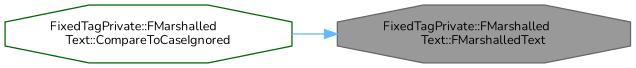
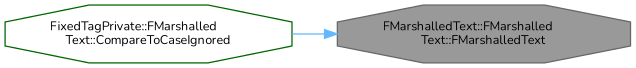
(484, 34) -> (484, 34)
